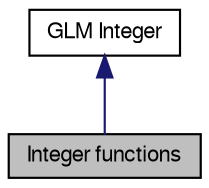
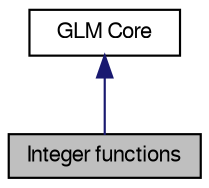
(105, 33) -> (105, 33)
